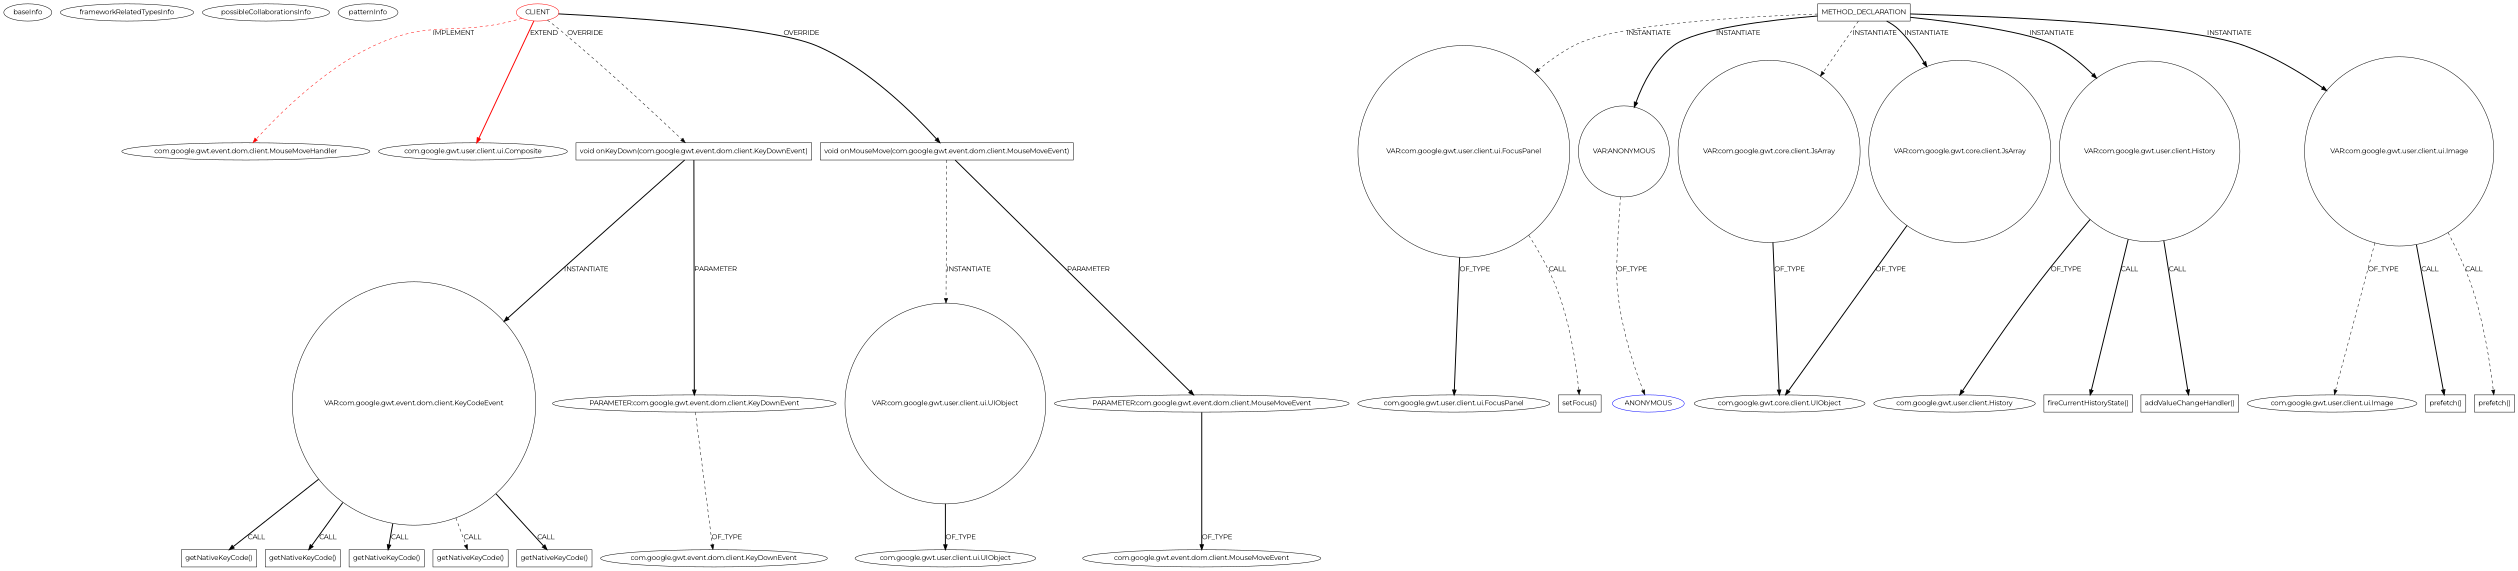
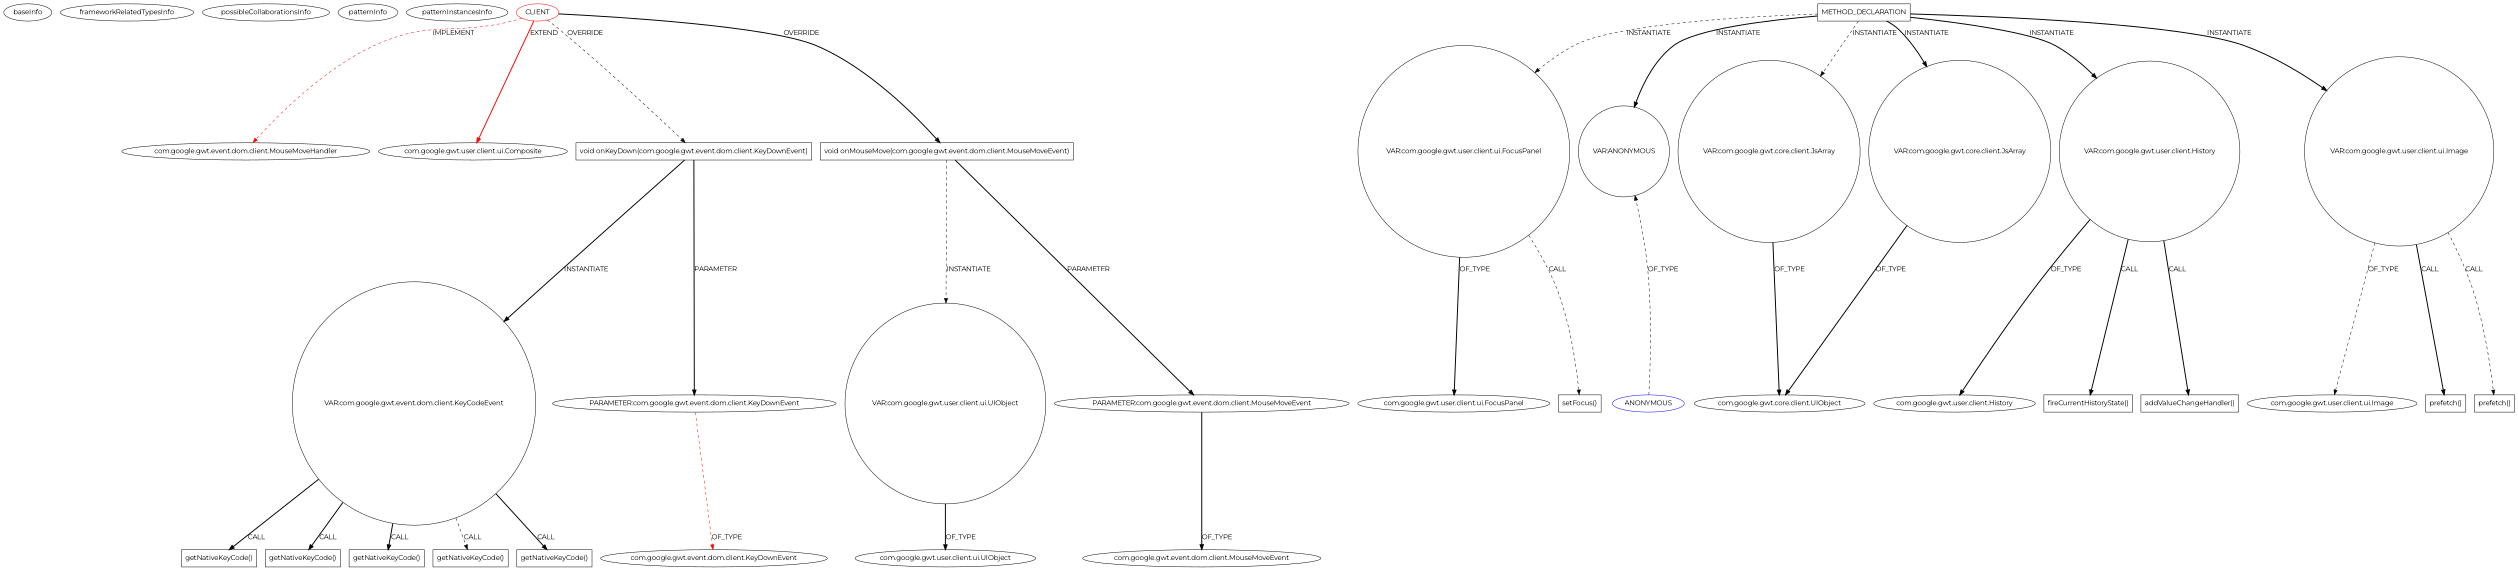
none -> (457, 12)
(1618, 295) -> (1650, 297)
(704, 478) -> (704, 478)
